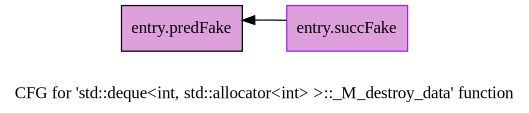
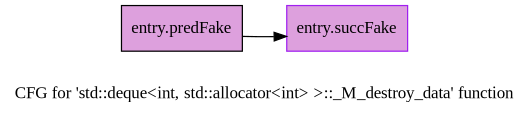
(271, 20) -> (258, 37)
